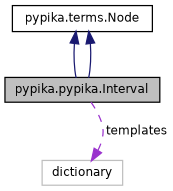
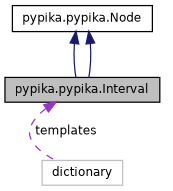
(82, 19) -> (82, 19)
(102, 125) -> (31, 138)
